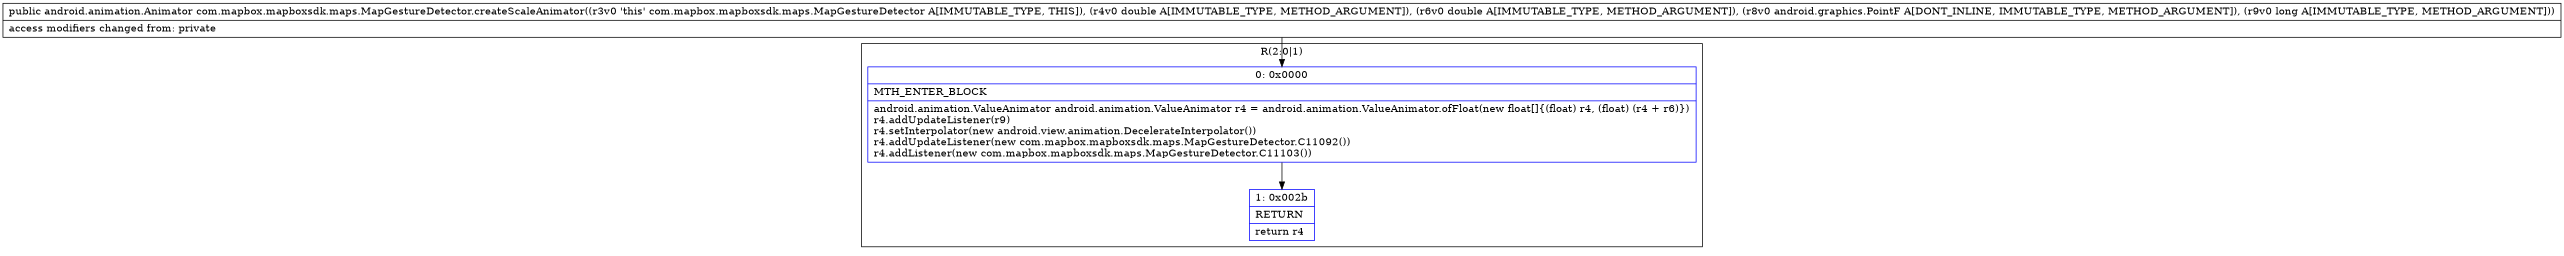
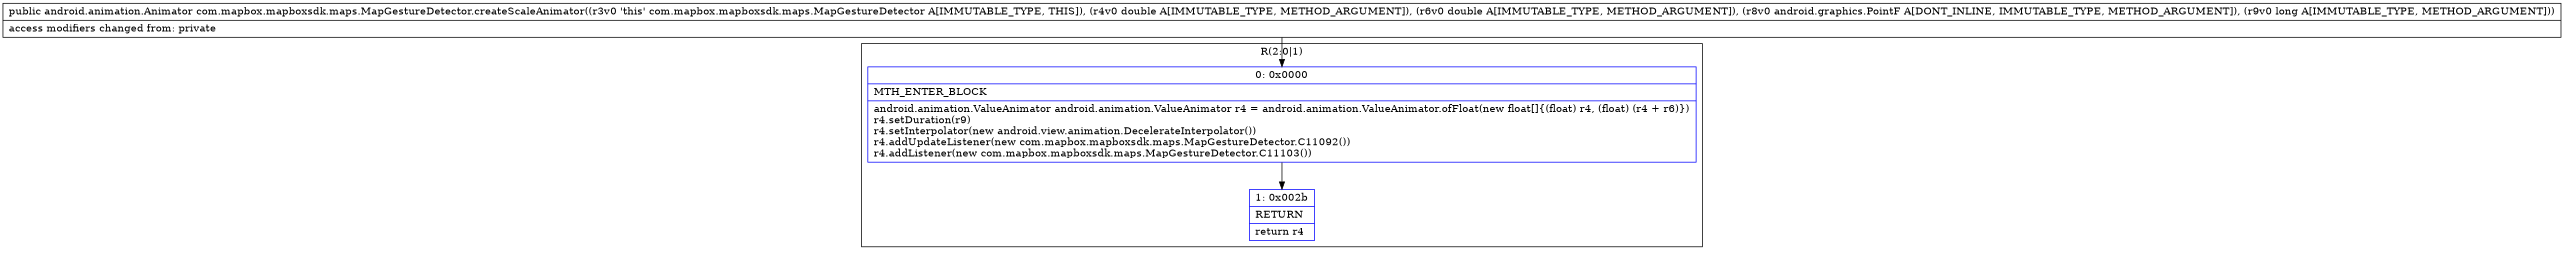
(942, 120) -> (923, 120)
